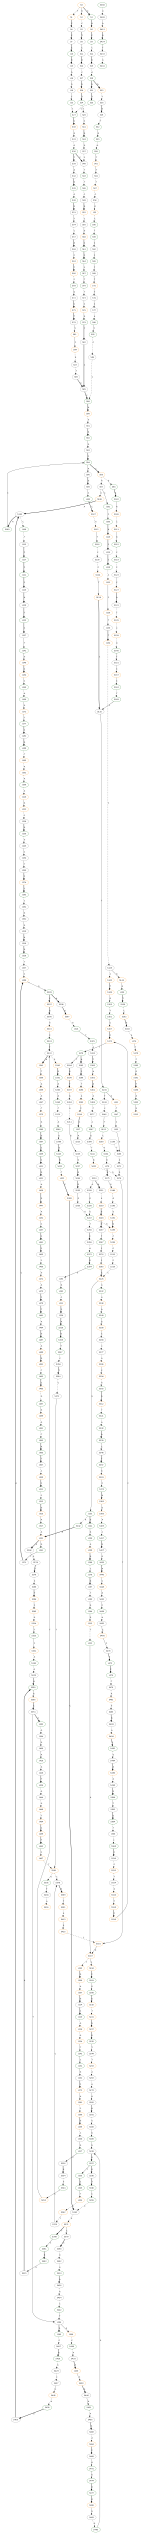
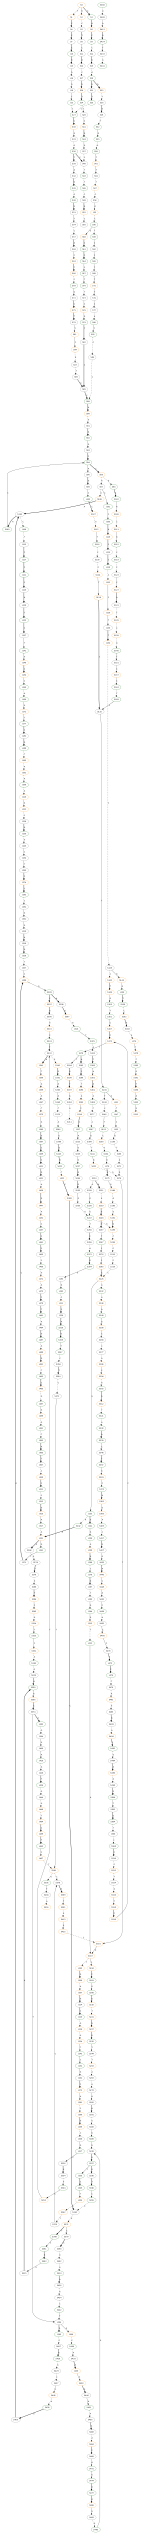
(84, 230) -> (89, 230)
(70, 1138) -> (78, 1147)
(119, 1141) -> (115, 1135)
